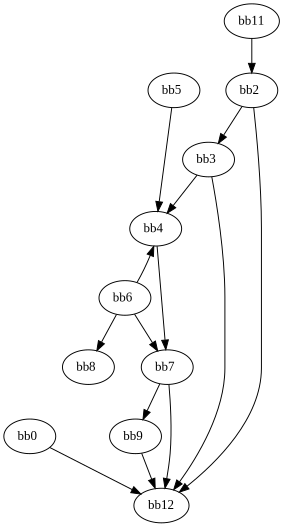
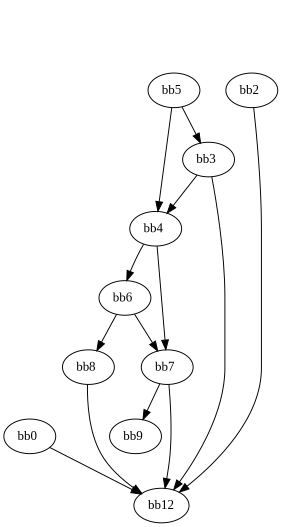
(252, 21) -> none
(233, 121) -> (189, 121)
(144, 269) -> (137, 258)
(147, 466) -> (96, 443)
